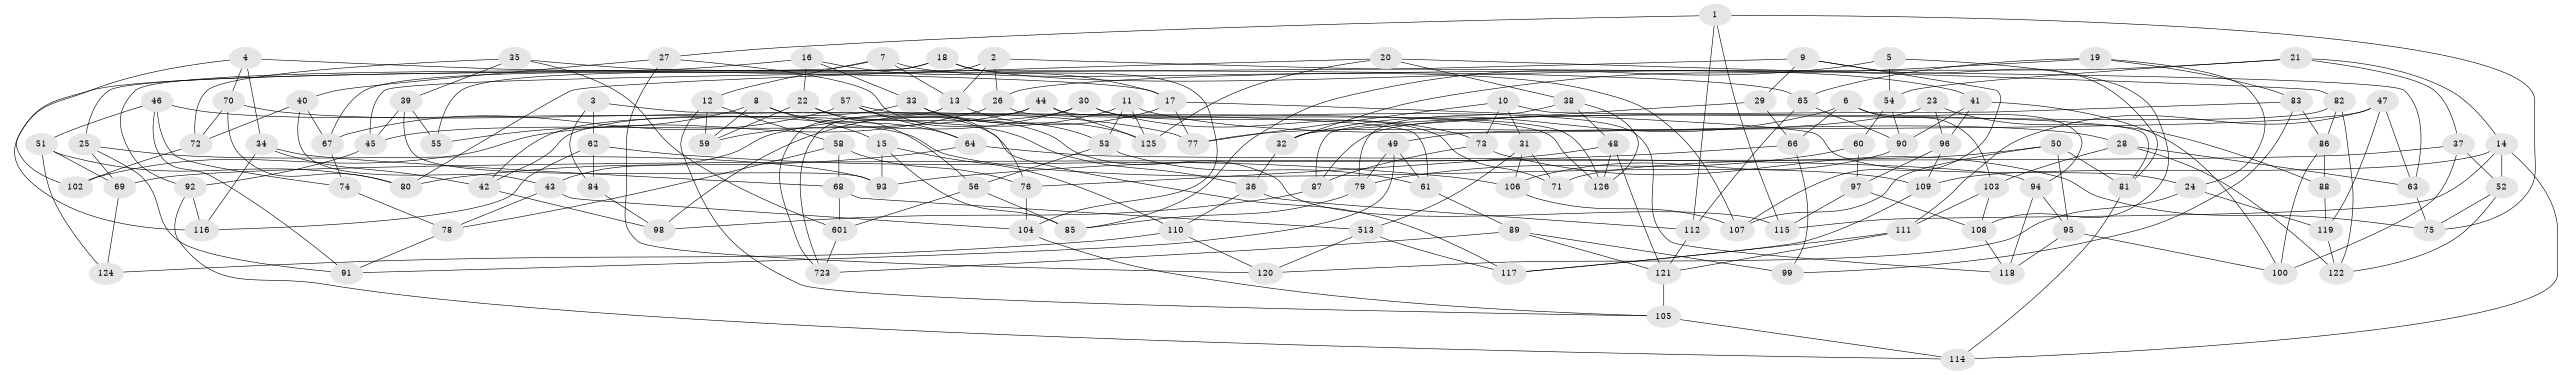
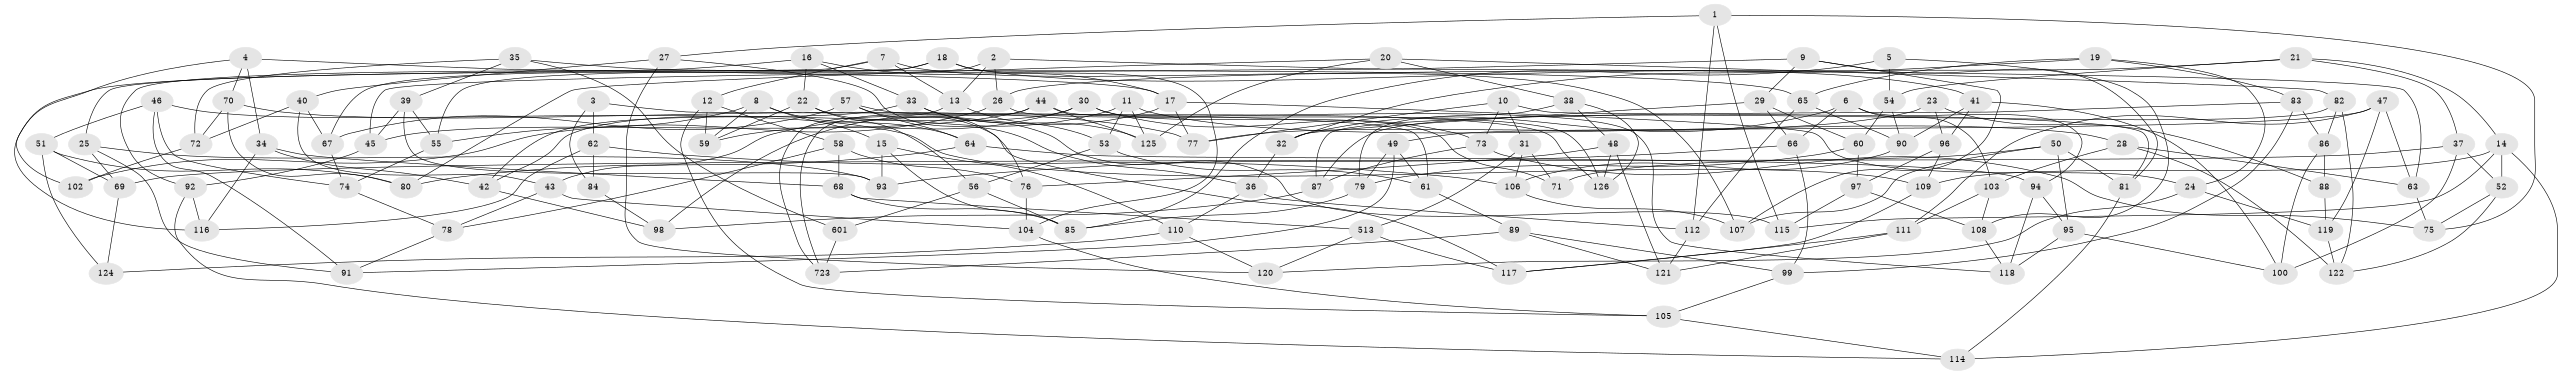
none -> (1804, 121)
none -> (391, 166)
(839, 209) -> (955, 209)
(1664, 295) -> (1726, 295)
